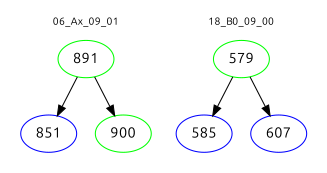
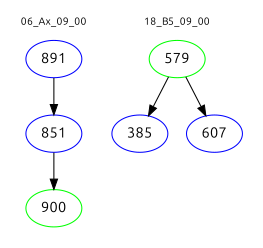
(86, 22) -> (54, 22)
(241, 22) -> (177, 22)
(86, 59) -> (54, 59)
(102, 92) -> (54, 166)
(204, 134) -> (140, 134)
